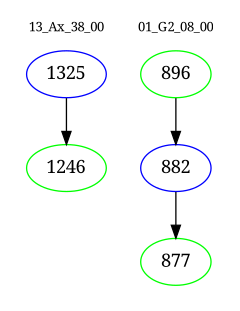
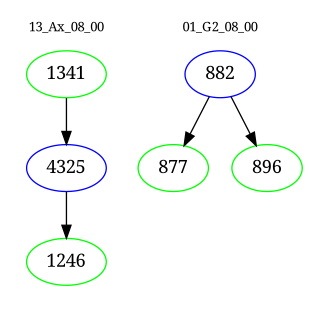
(66, 28) -> (66, 28)
none -> (66, 74)
(66, 74) -> (66, 168)
(176, 115) -> (241, 115)
